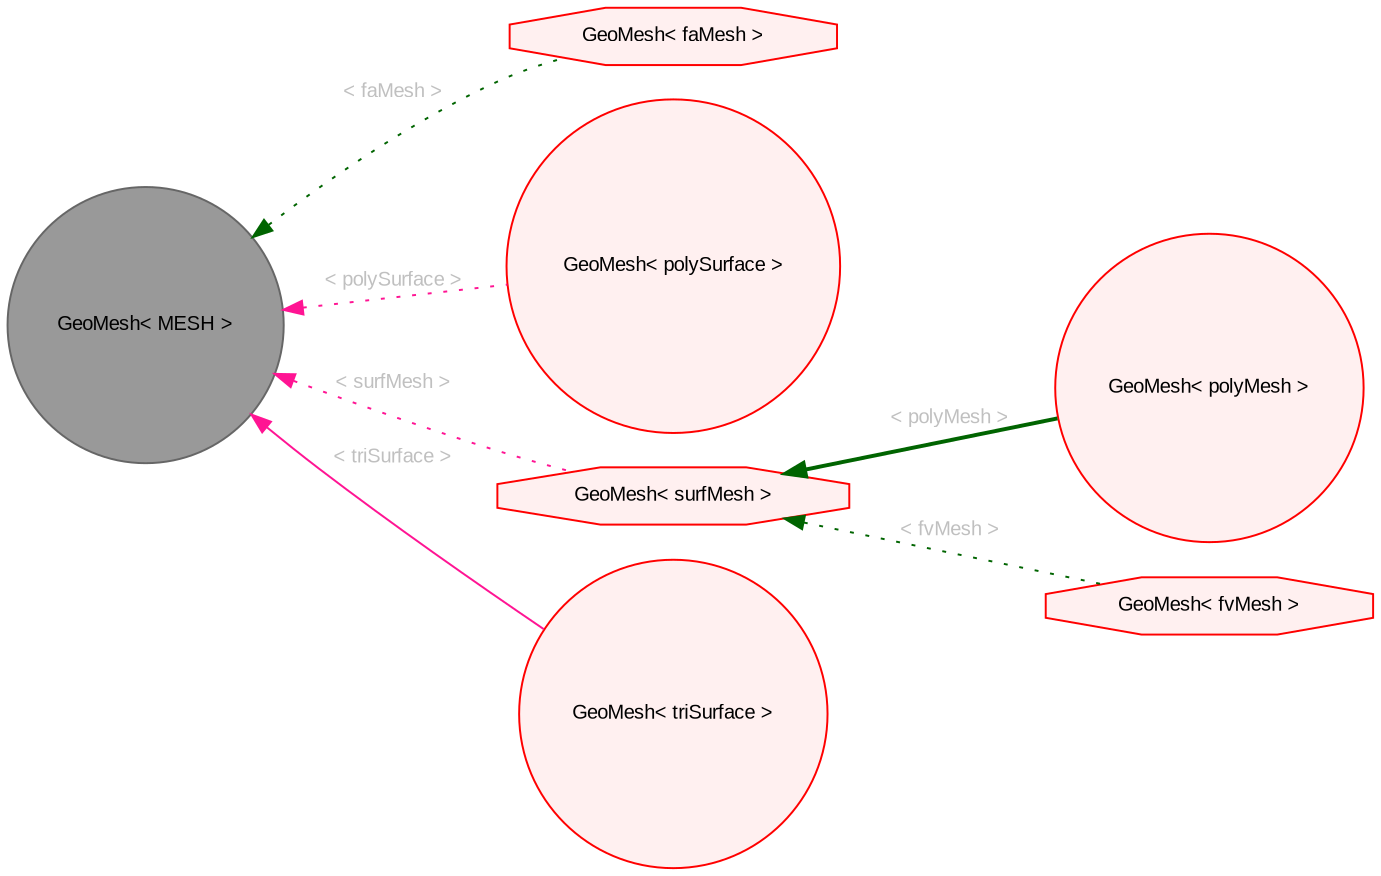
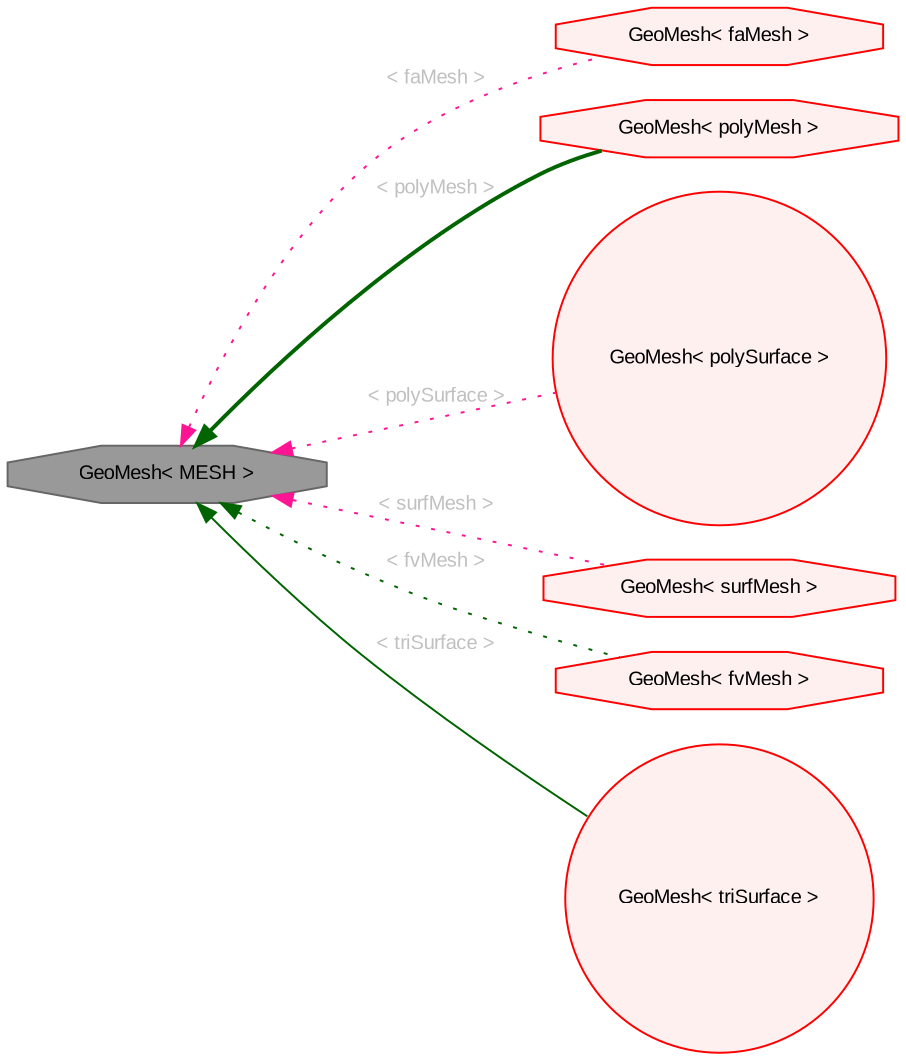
(409, 129) -> (347, 185)
(146, 325) -> (167, 474)
(1209, 388) -> (719, 129)
(931, 444) -> (391, 270)
(403, 531) -> (391, 678)
(953, 553) -> (424, 598)
